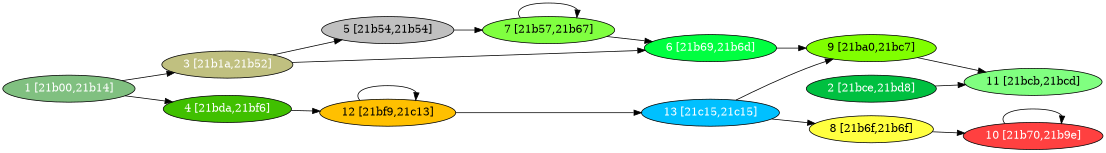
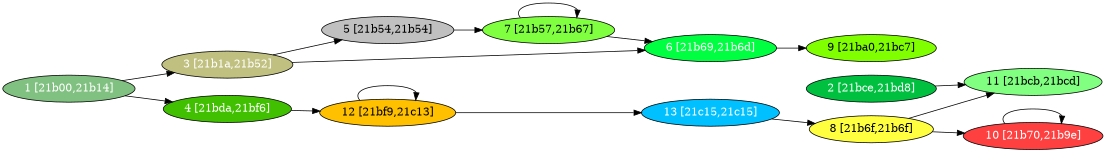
(948, 64) -> (948, 107)
(780, 79) -> none
